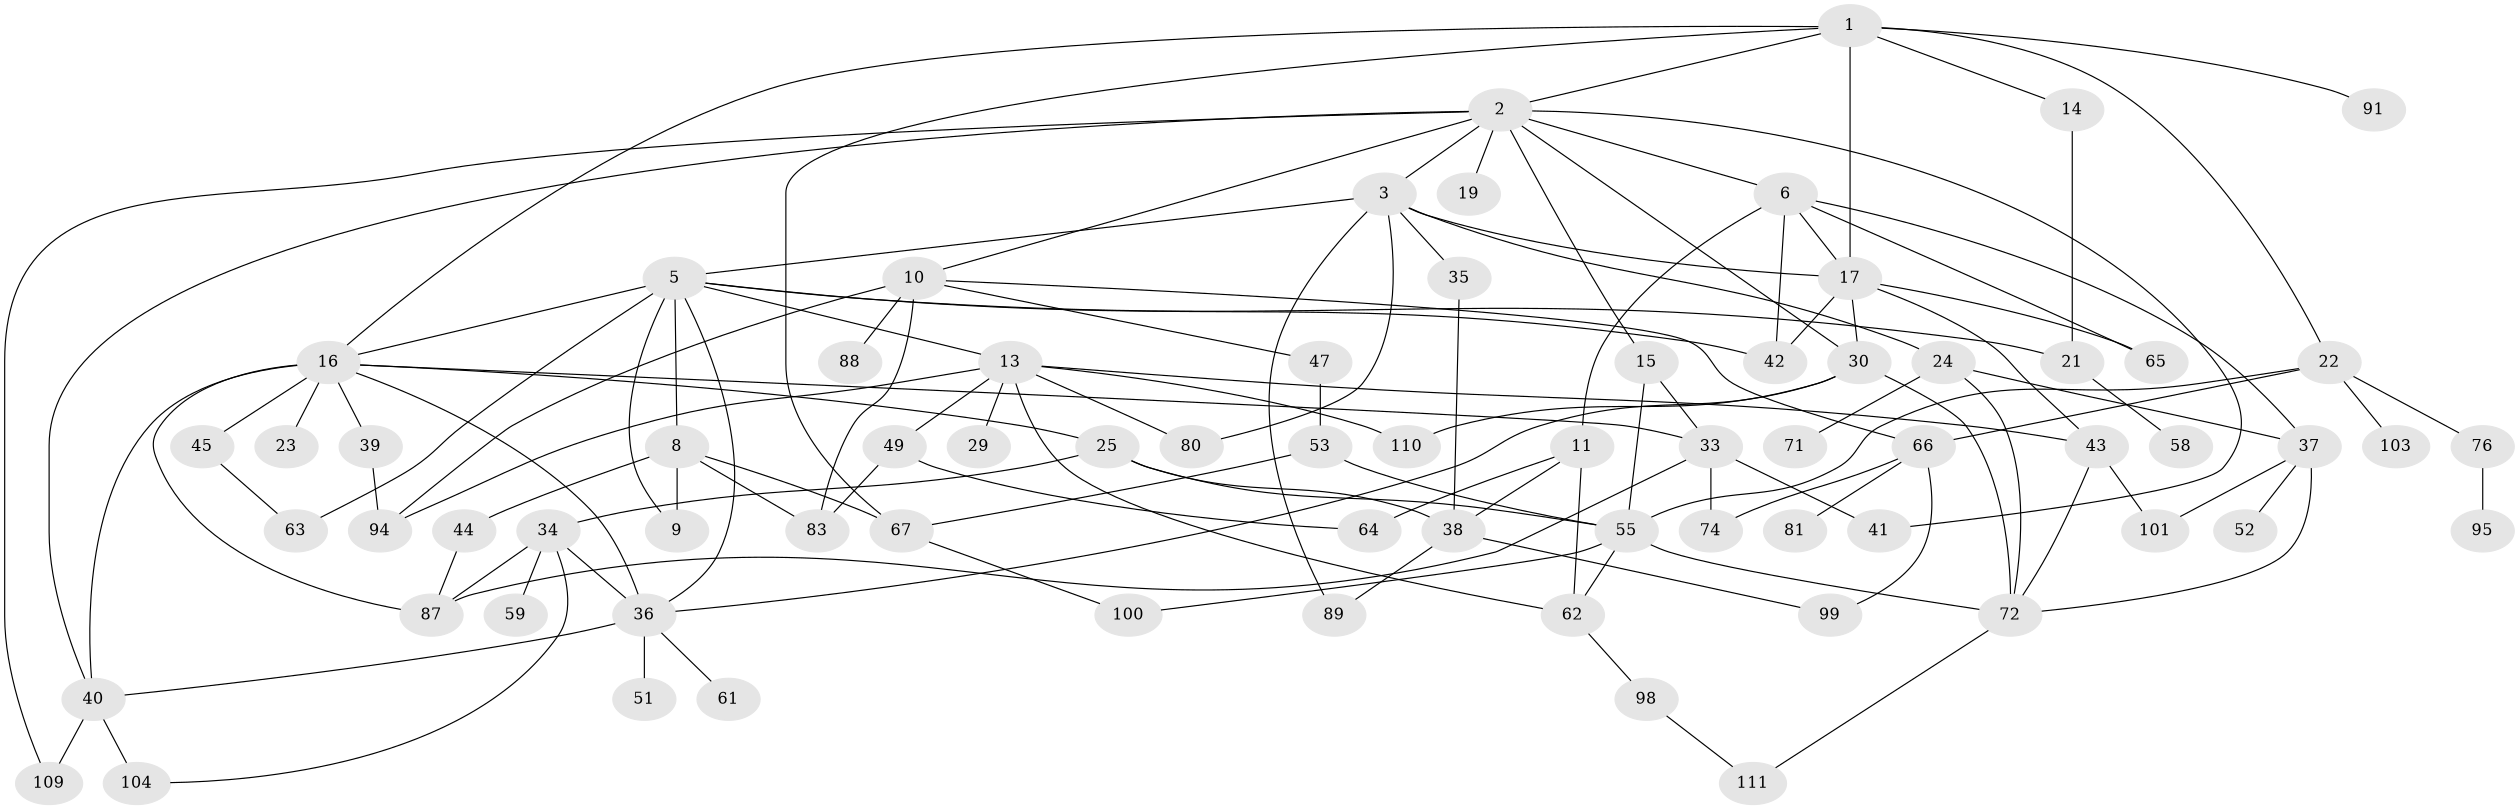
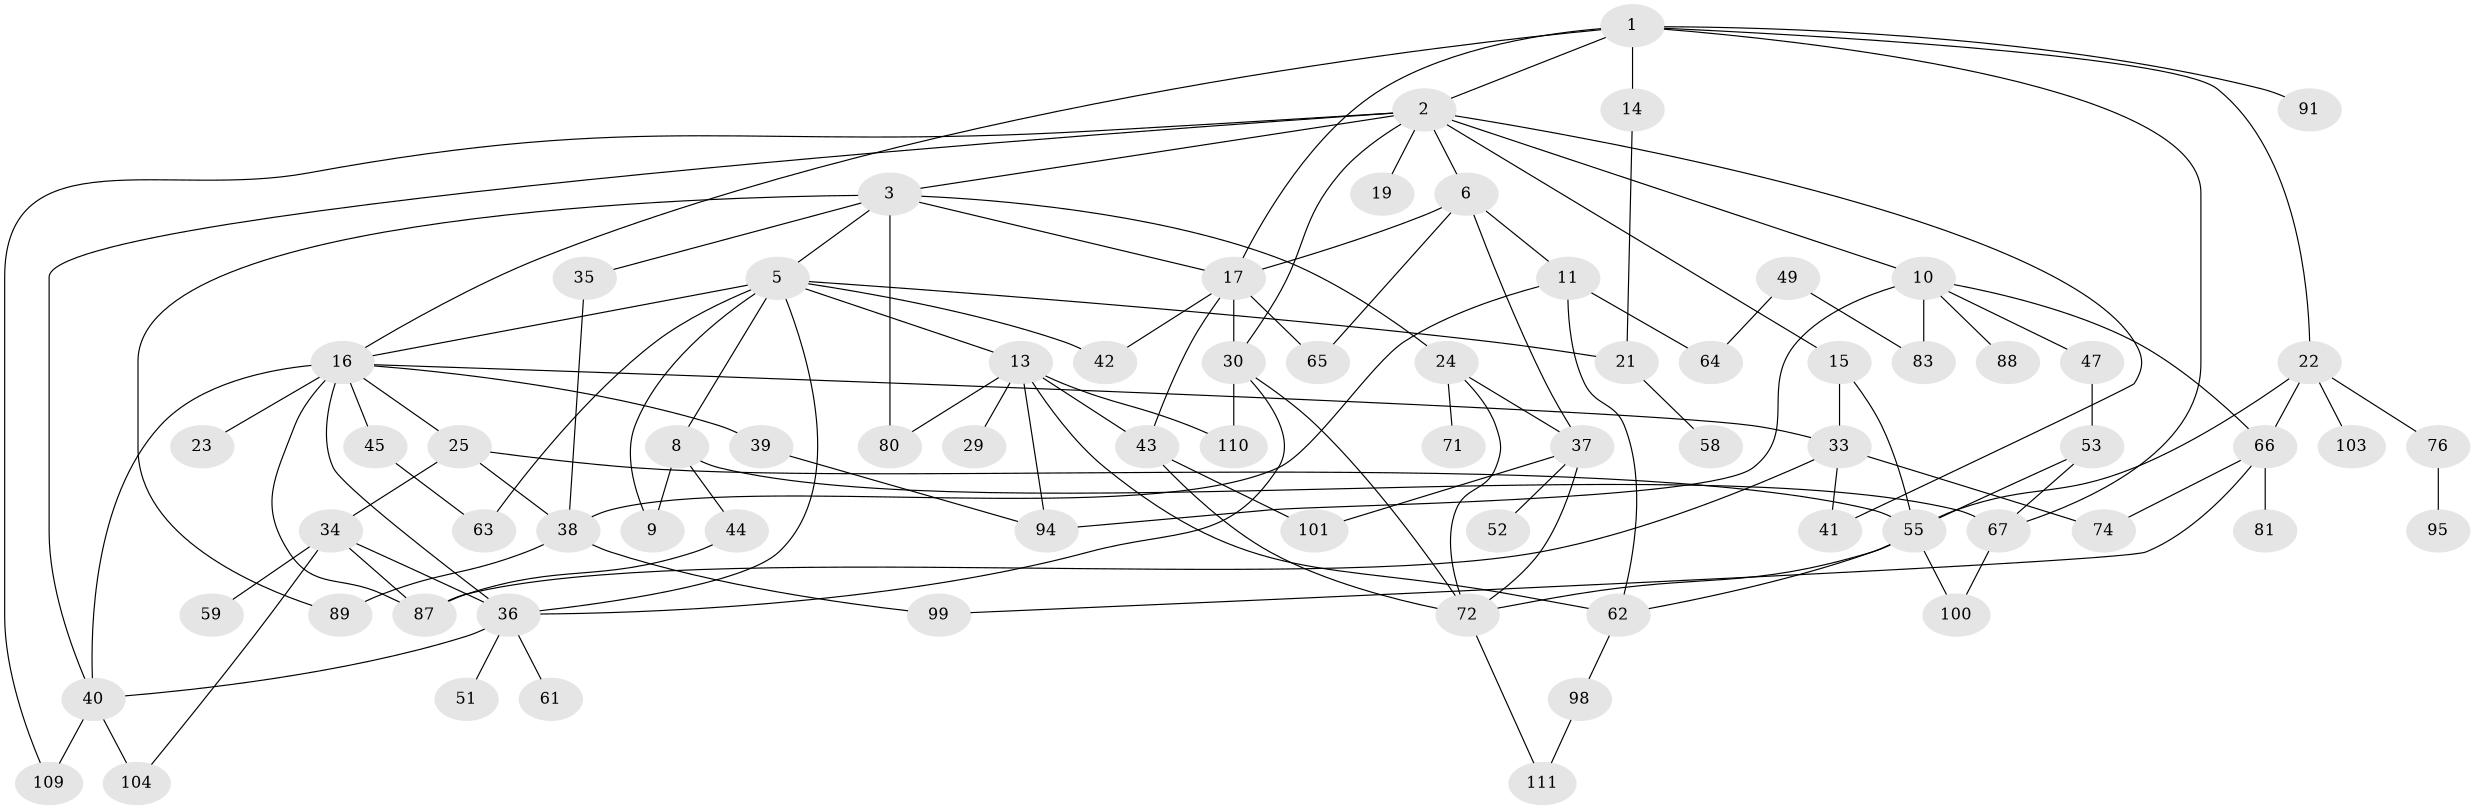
(1780, 281) -> none
(952, 405) -> none
(745, 487) -> none
